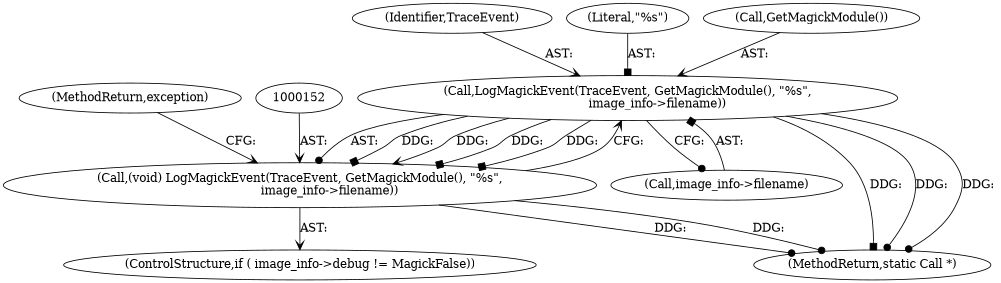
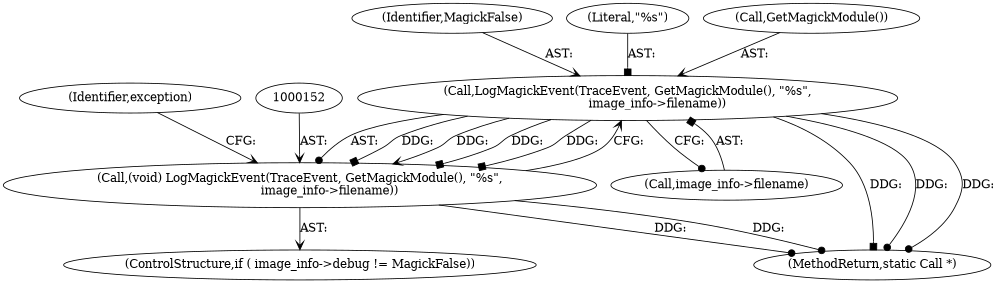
(452, 18) -> (452, 18)
(130, 98) -> (130, 98)
